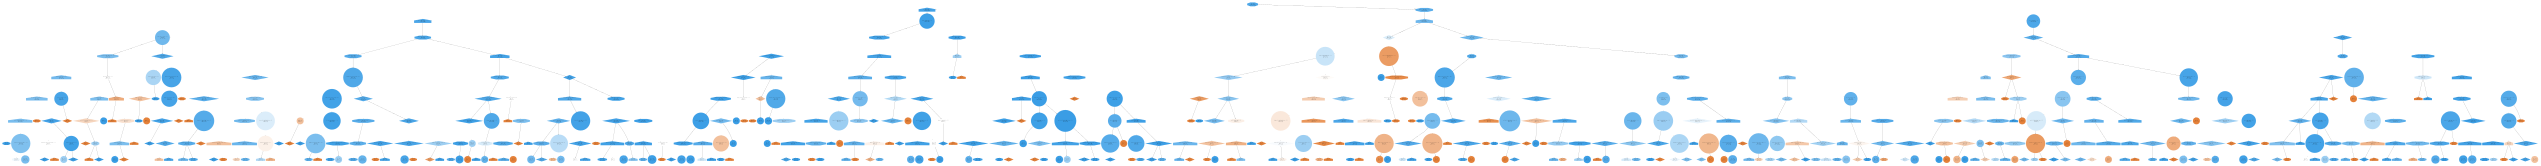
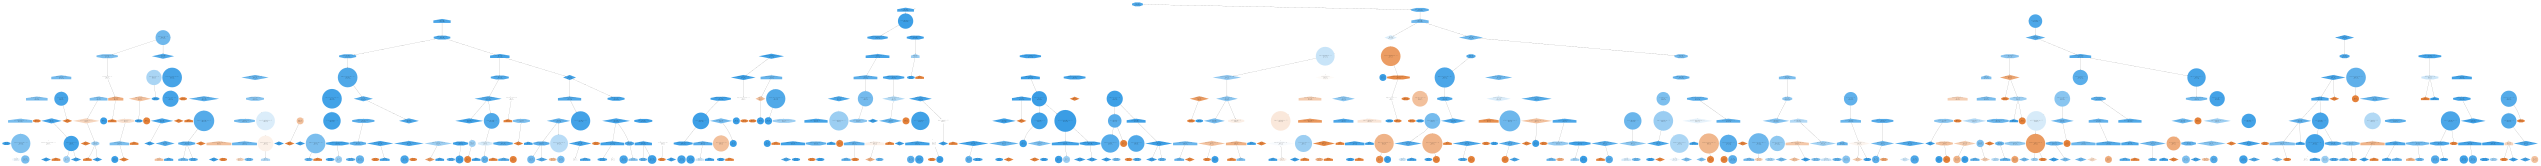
(270, 159) -> none
(1095, 159) -> (1092, 159)
none -> (1116, 159)
